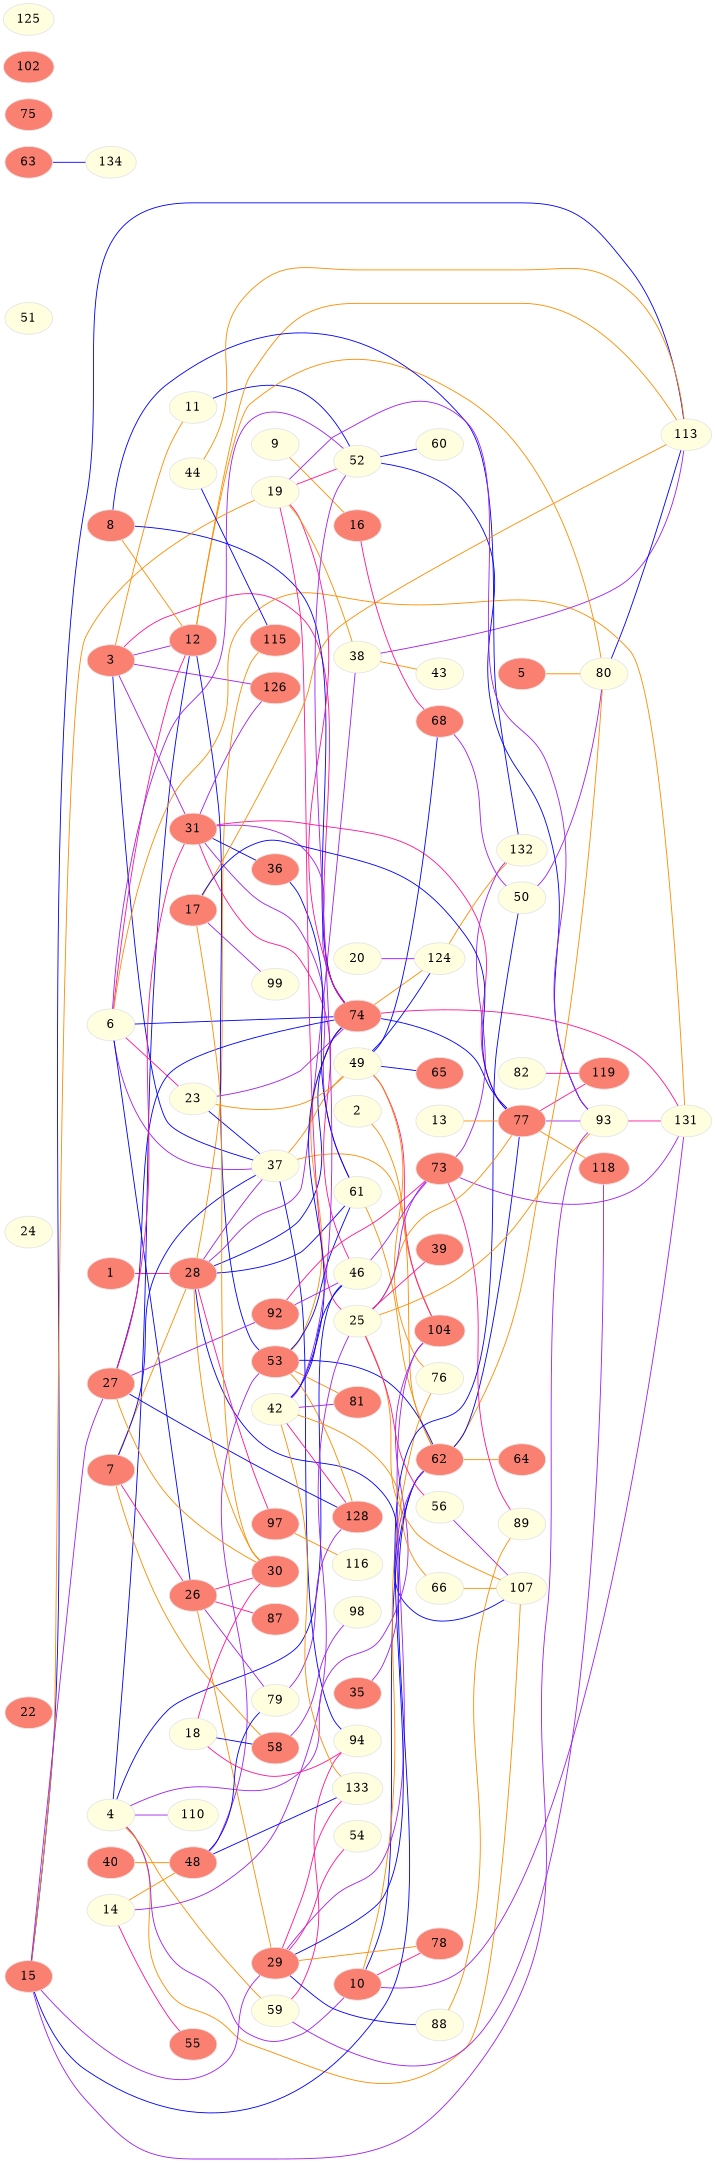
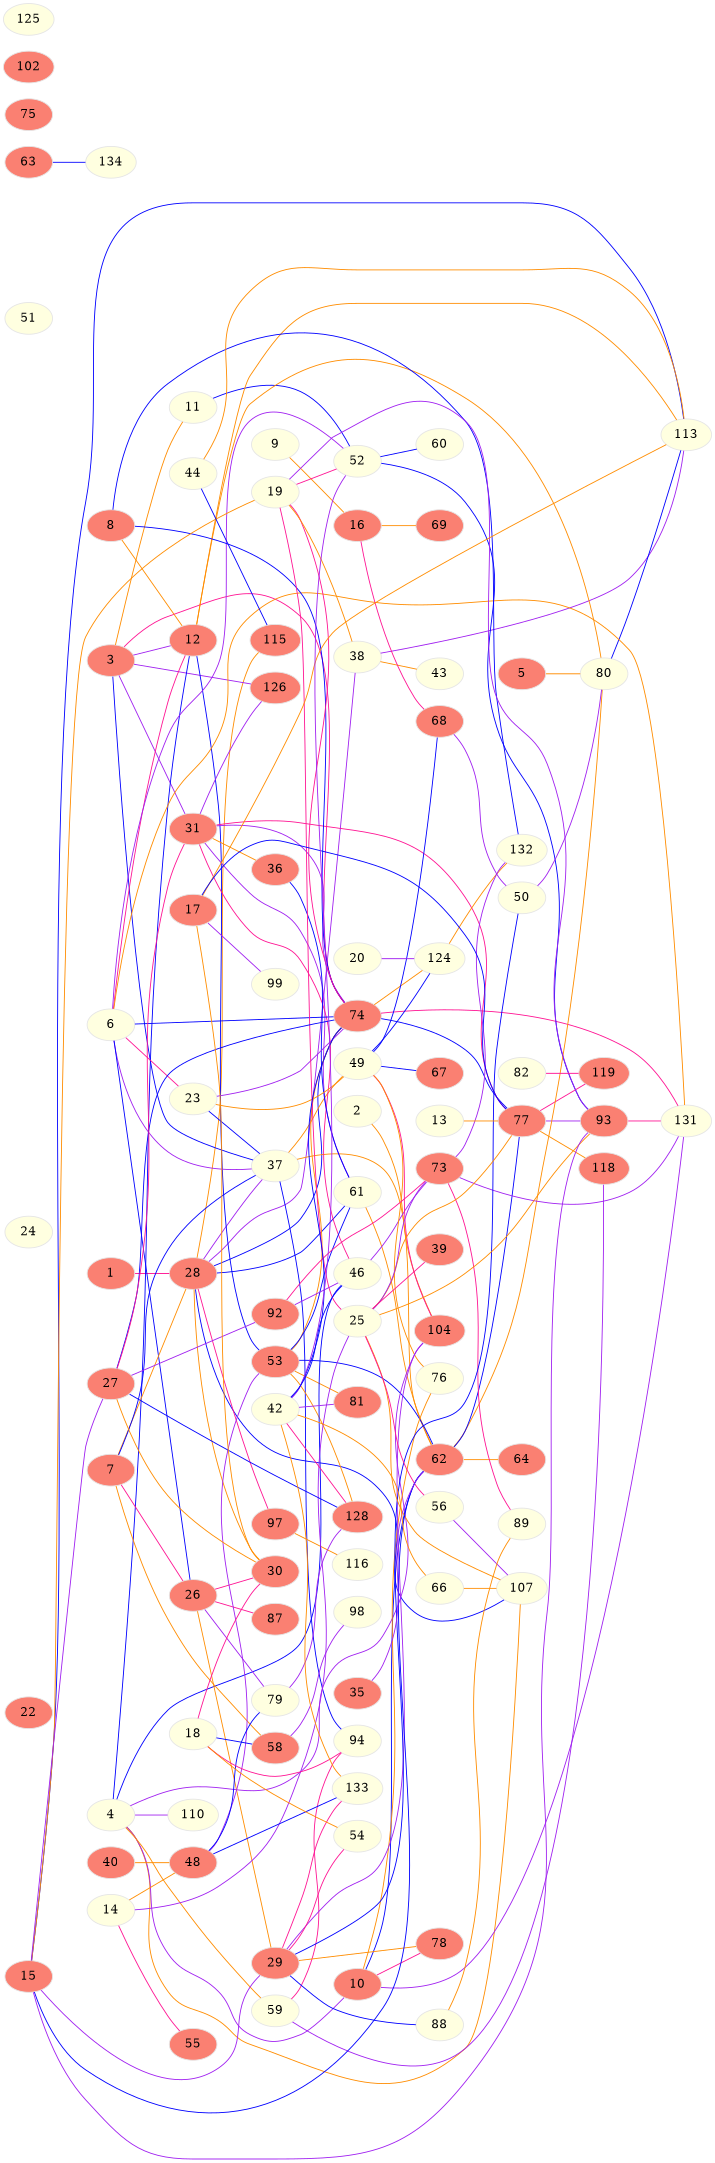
none -> (440, 526)
(245, 855) -> (245, 855)
(440, 1073) -> (440, 1073)
(604, 1121) -> (604, 1121)
none -> (273, 1794)
